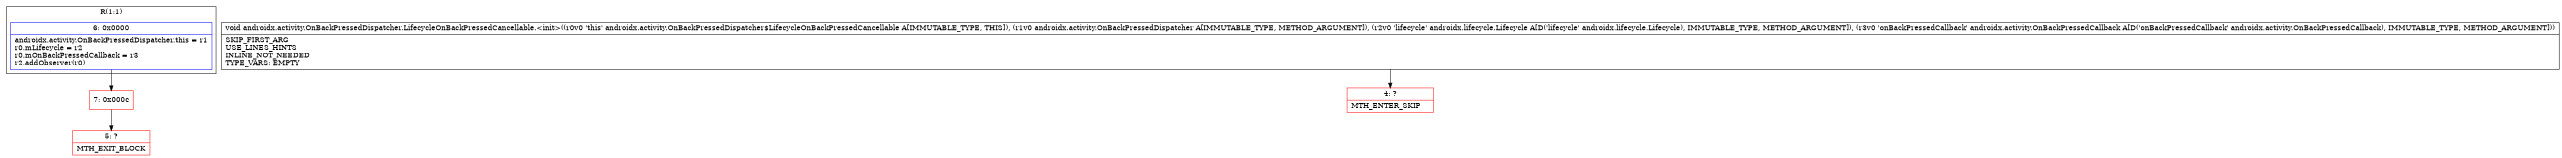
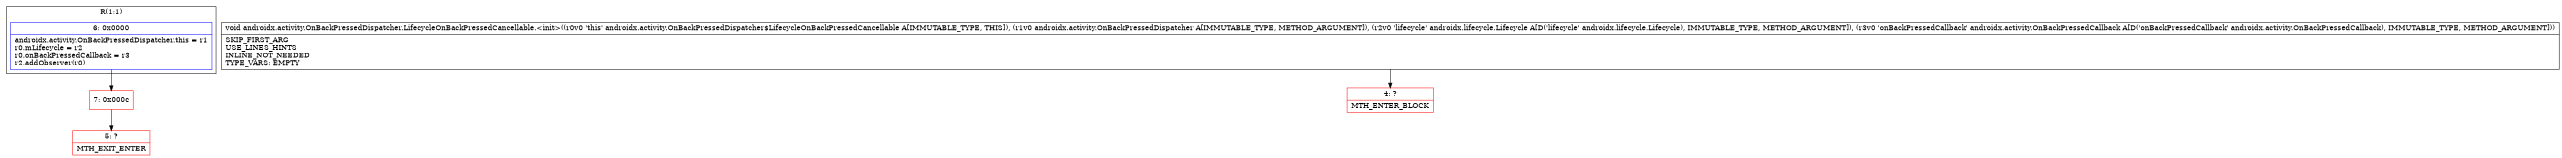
(77, 56) -> (72, 56)
(1386, 106) -> (1390, 106)
(111, 149) -> (111, 149)
